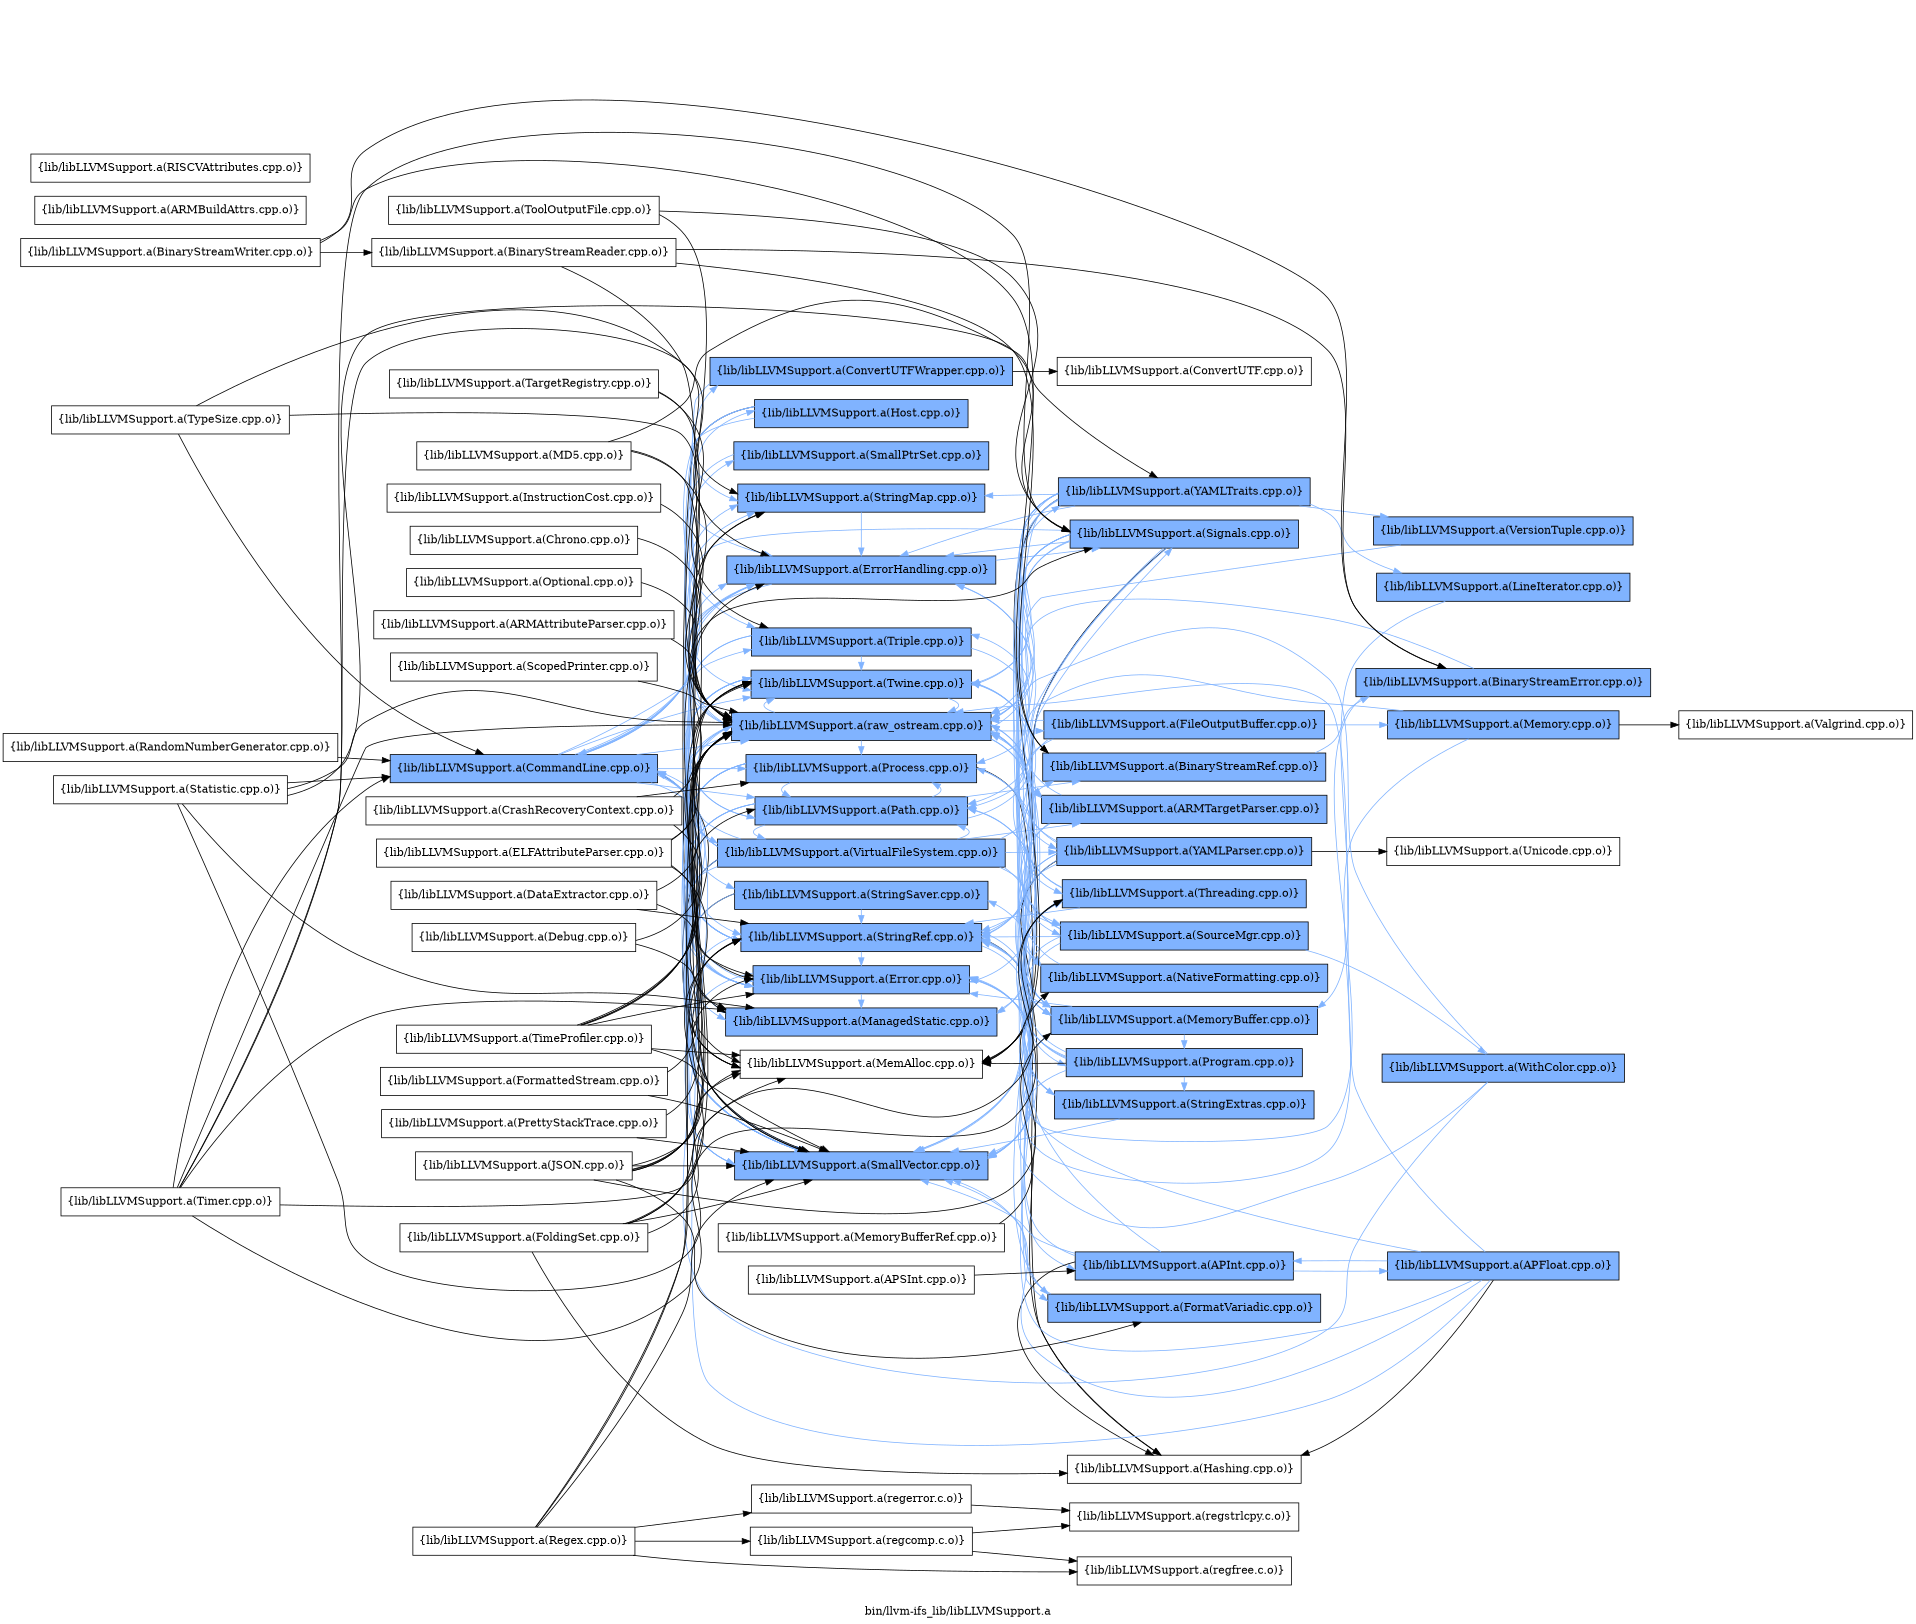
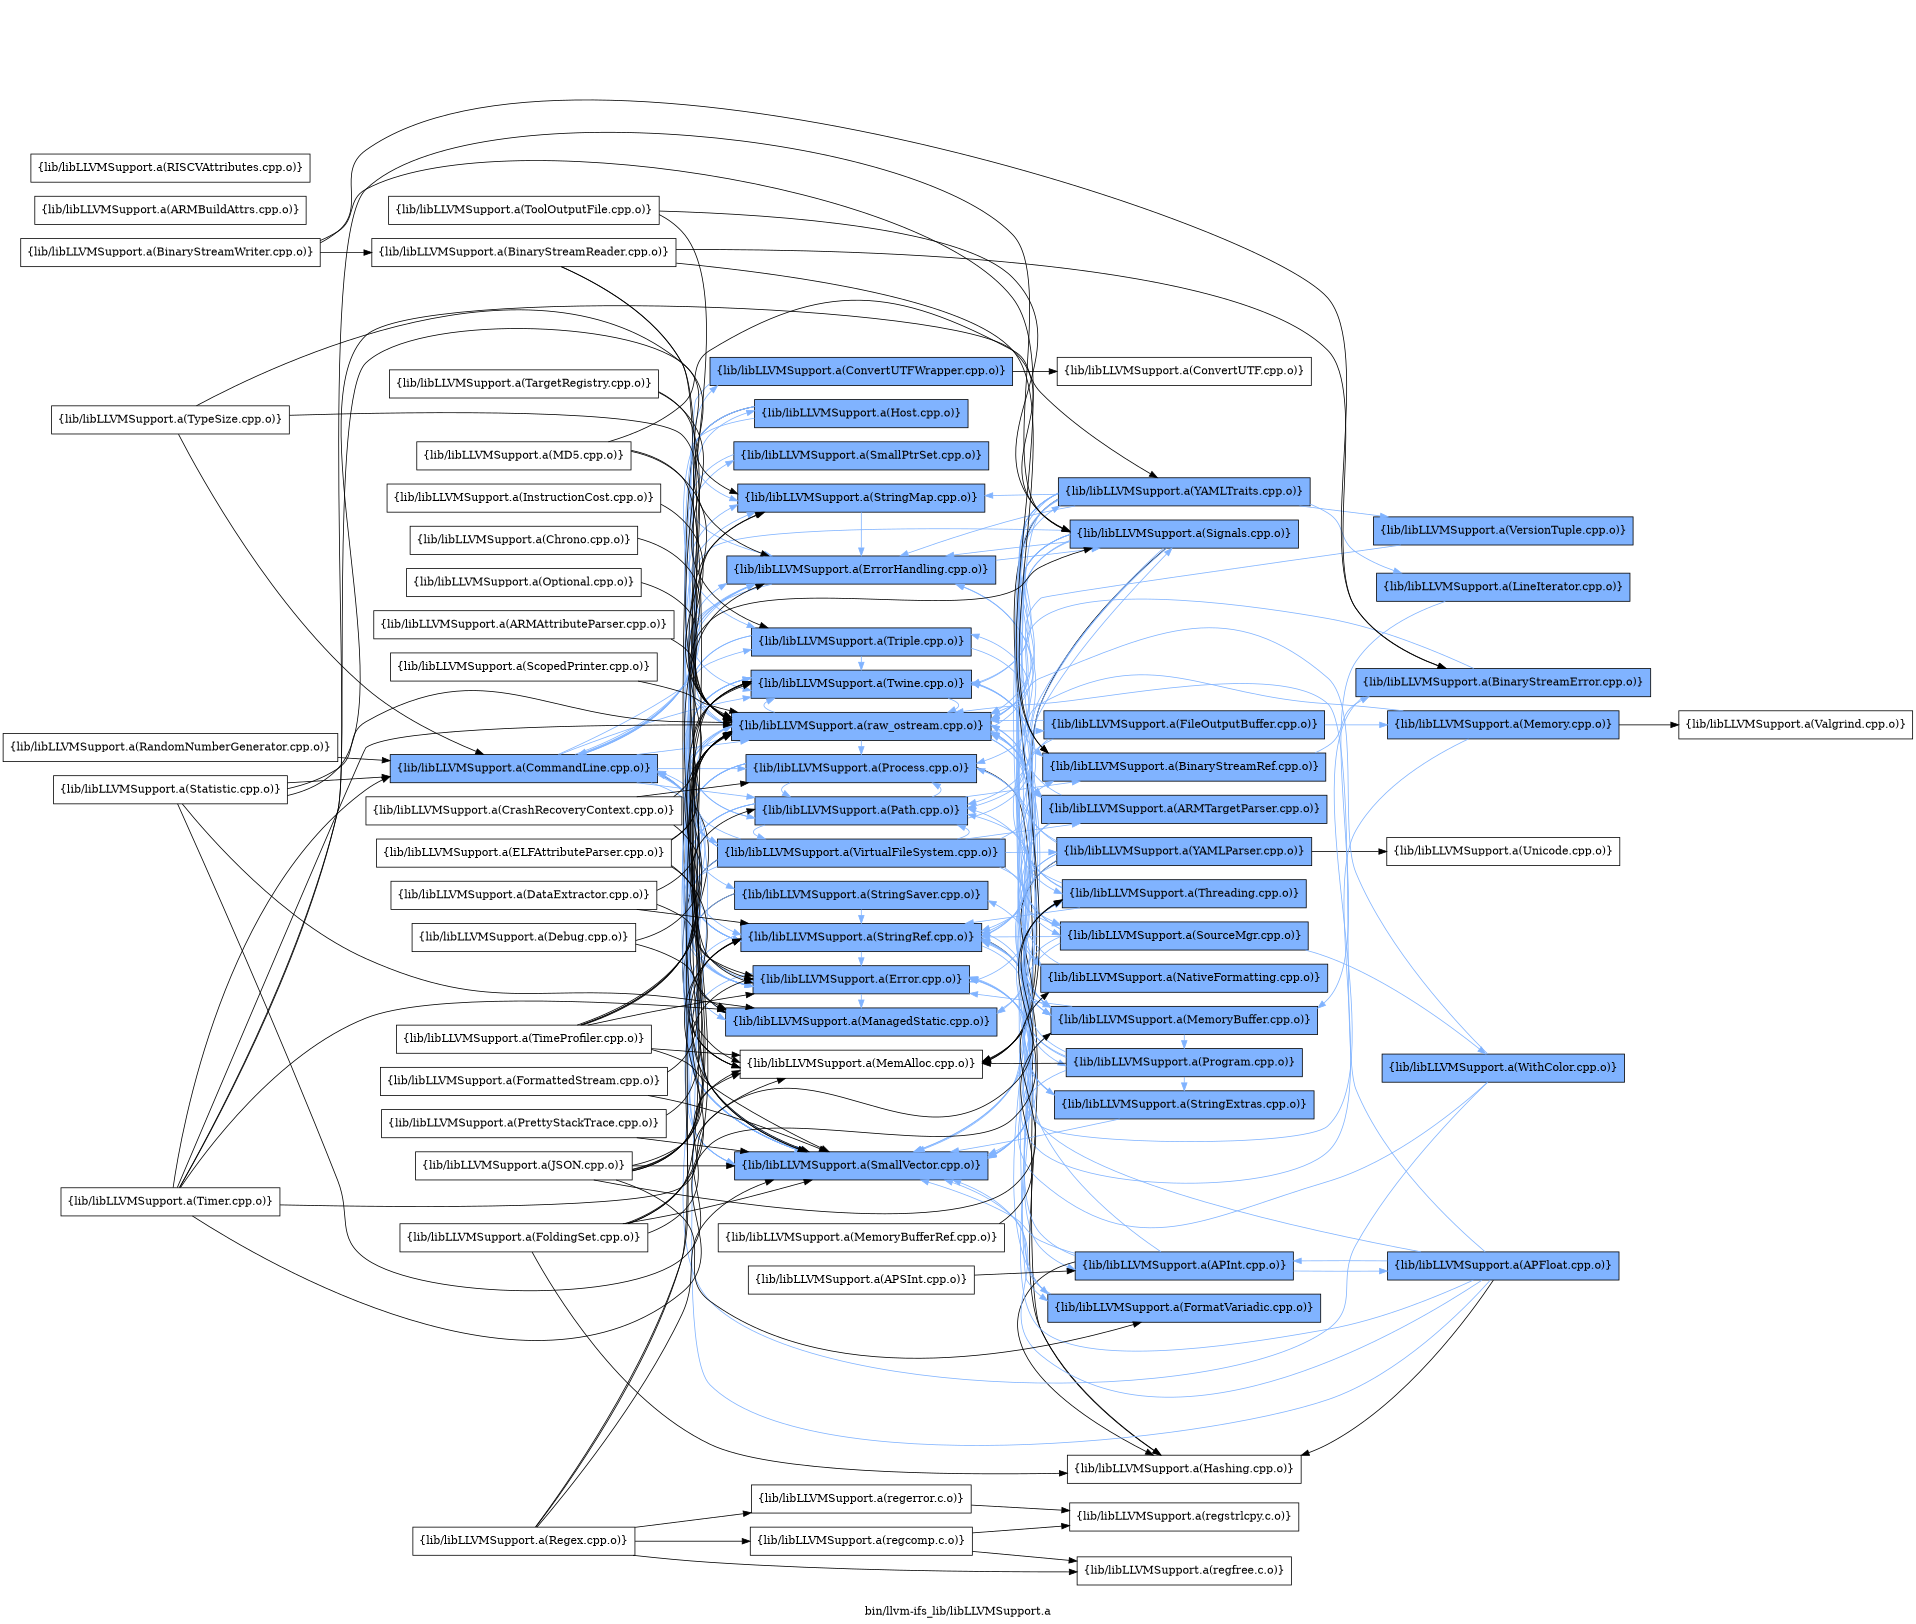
none -> (692, 604)
(1013, 667) -> (1017, 617)
(1028, 931) -> (1024, 845)
